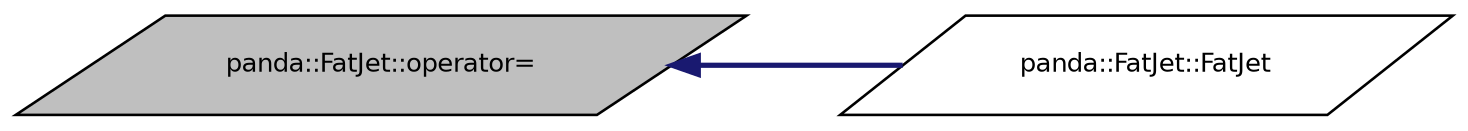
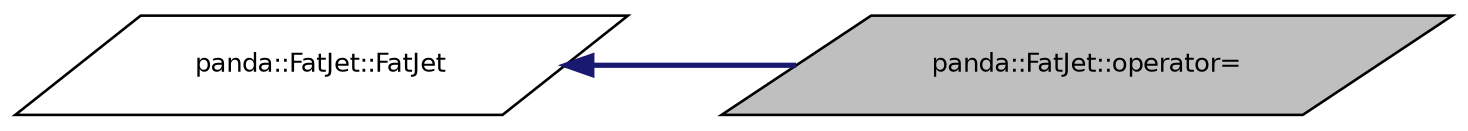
(801, 65) -> (694, 65)
